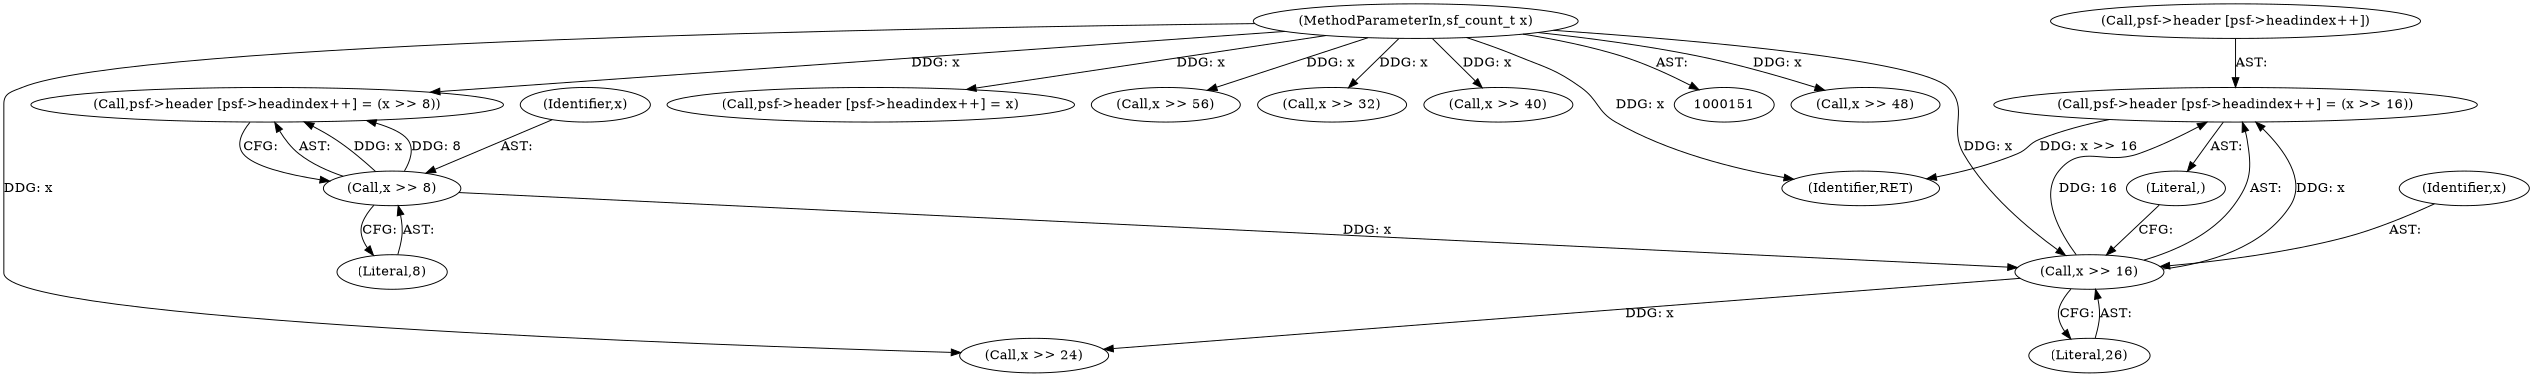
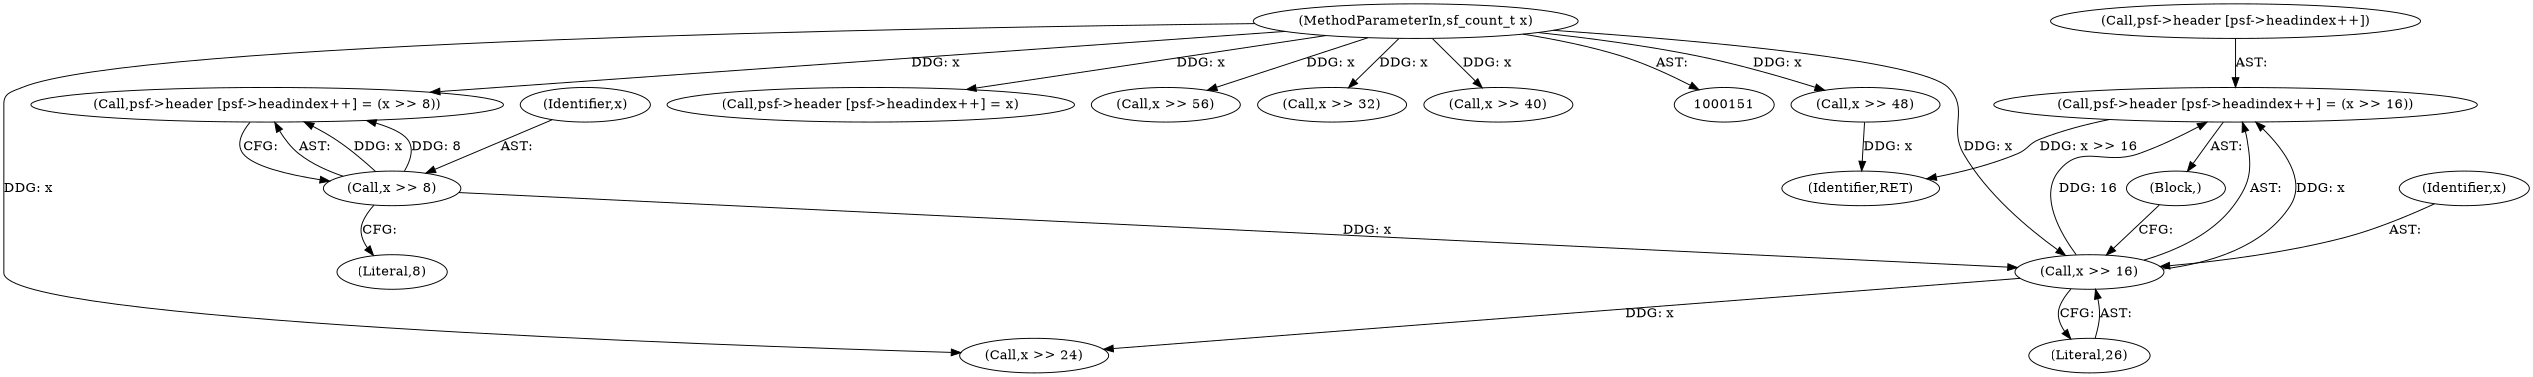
(1617, 123) -> (1863, 142)
(2176, 188) -> (2176, 188)
(402, 235) -> none
